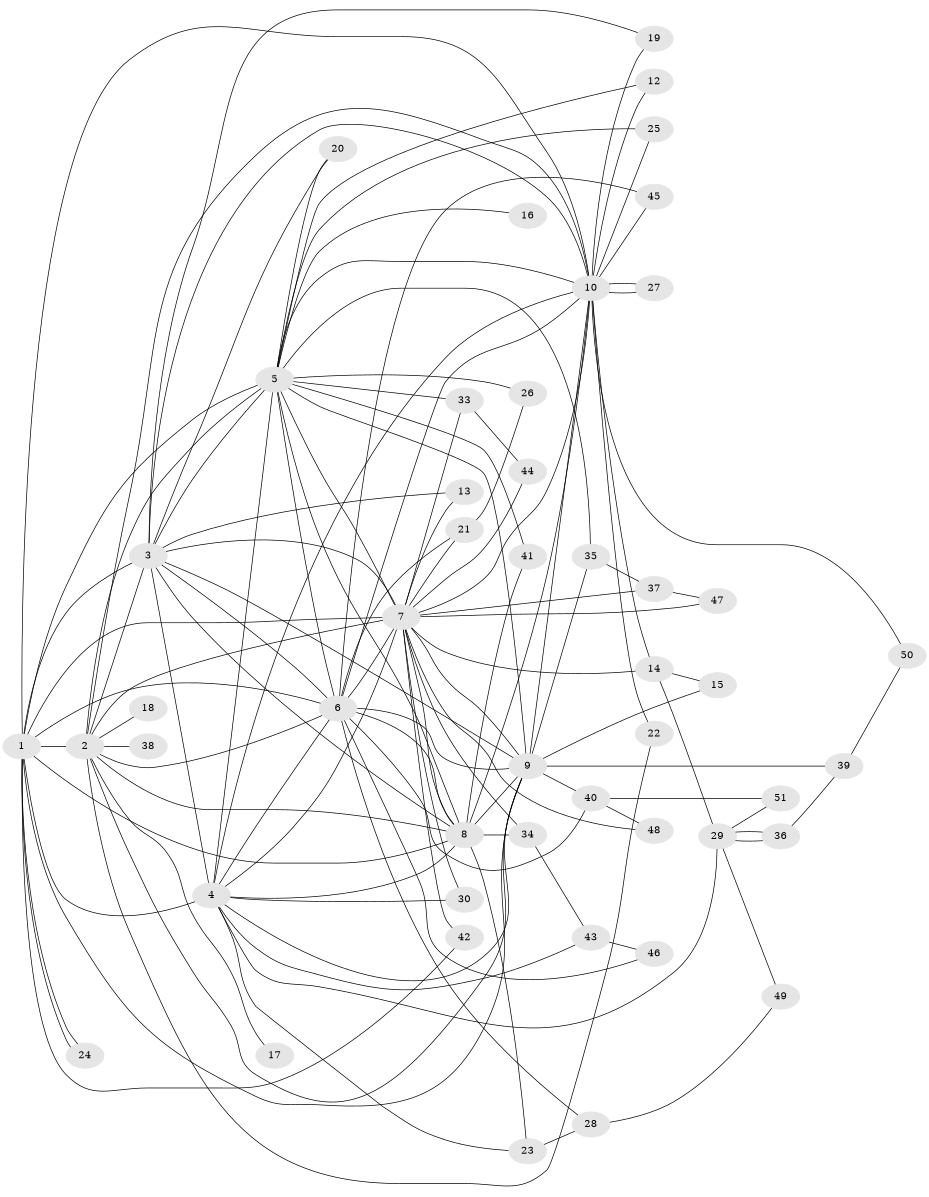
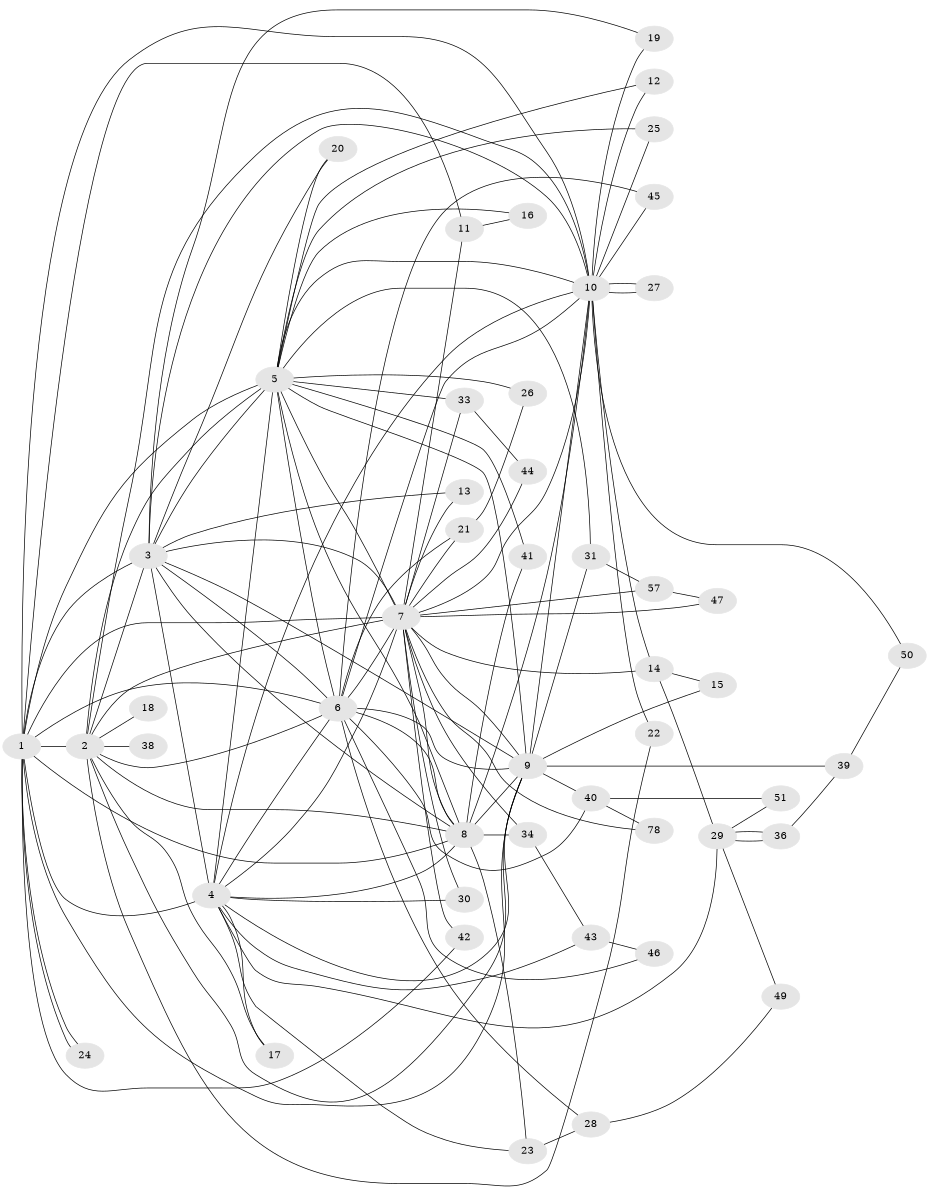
none -> (465, 229)
(591, 557) -> (591, 557)
(654, 589) -> (654, 589)
(654, 831) -> (654, 831)
none -> (243, 976)
